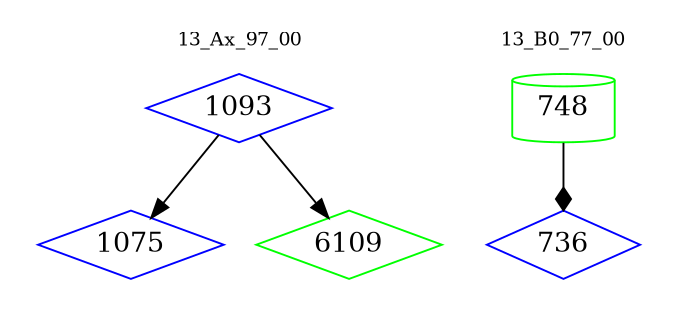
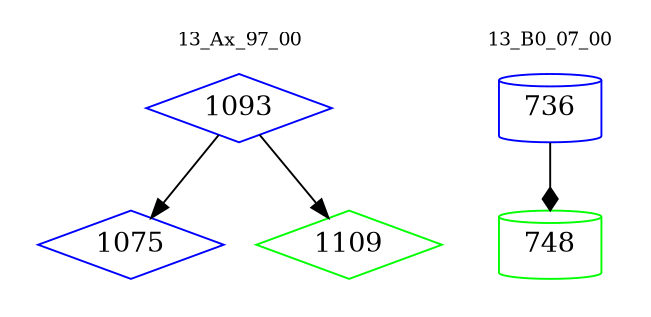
(563, 41) -> (550, 41)
(563, 165) -> (550, 165)
(349, 245) -> (349, 245)
(563, 245) -> (550, 108)
